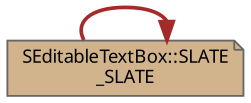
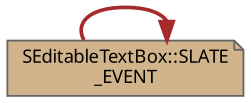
(125, 68) -> (125, 68)
